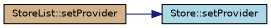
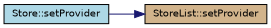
(139, 14) -> (122, 14)
